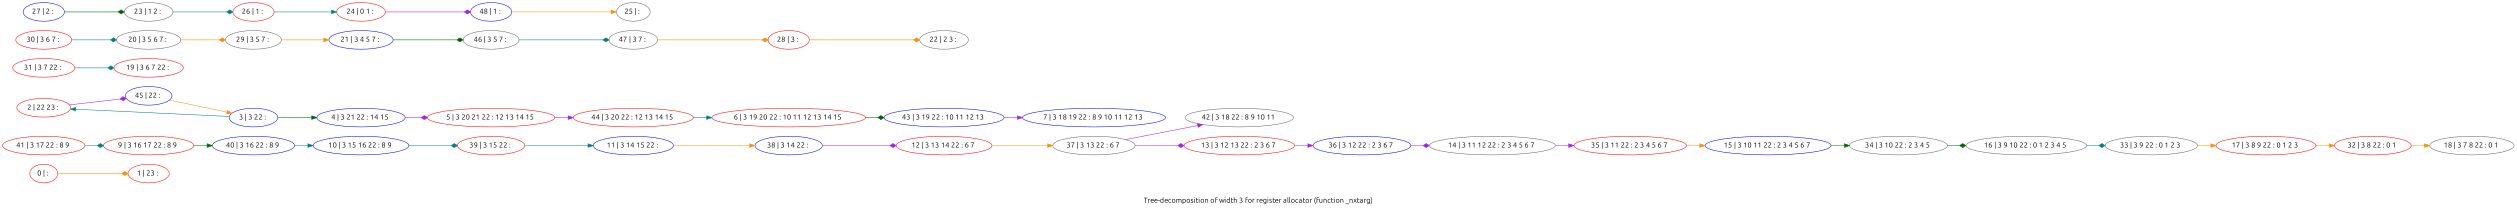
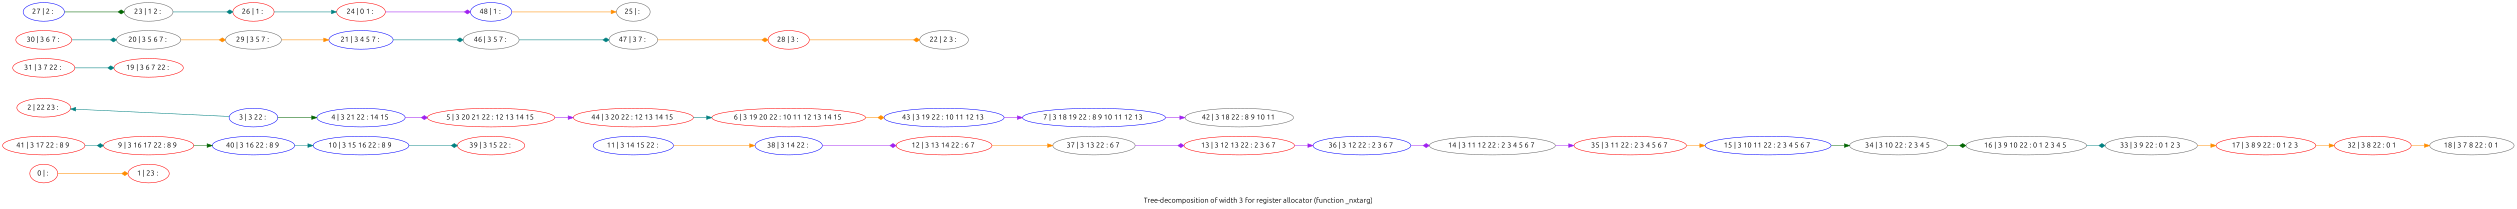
(425, 40) -> (425, 40)
(149, 96) -> none
(872, 118) -> (872, 118)
(1162, 133) -> (1173, 118)
(556, 146) -> none
